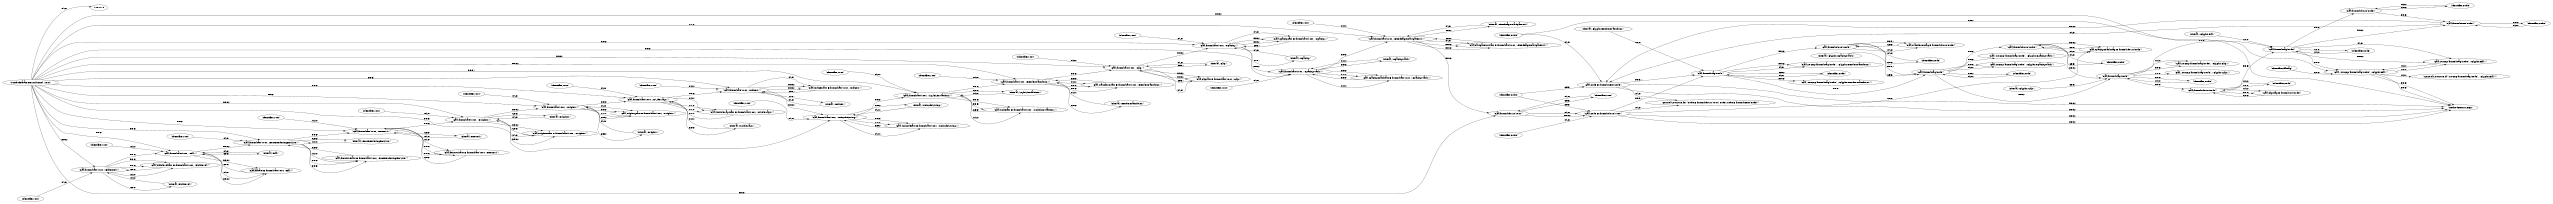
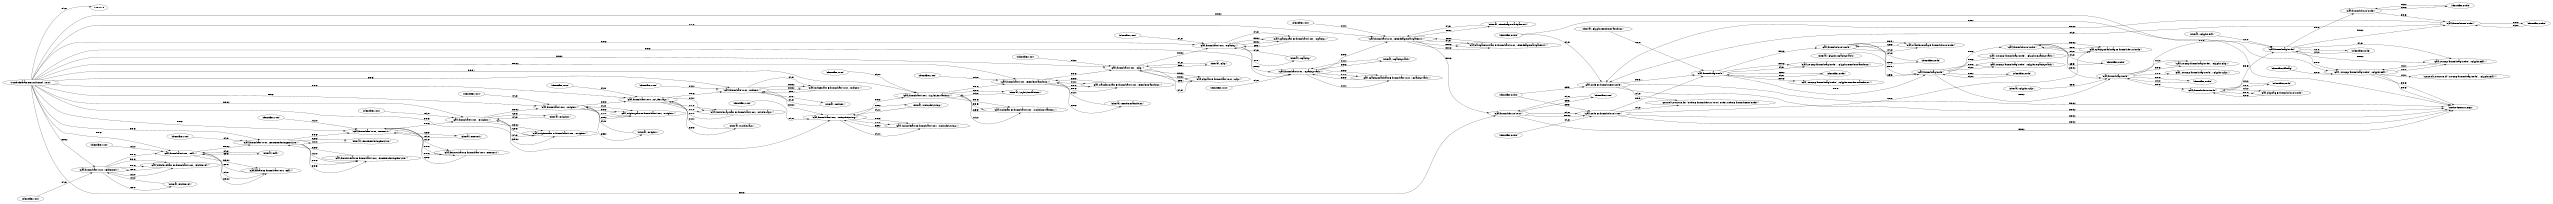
(2282, 93) -> (2282, 93)
none -> (1985, 130)
